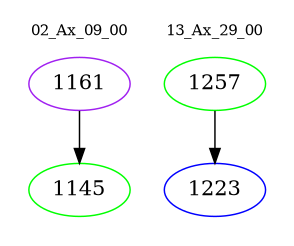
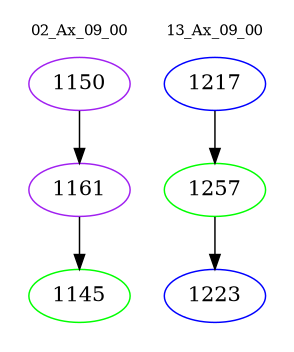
(215, 32) -> (215, 32)
none -> (80, 84)
none -> (215, 84)
